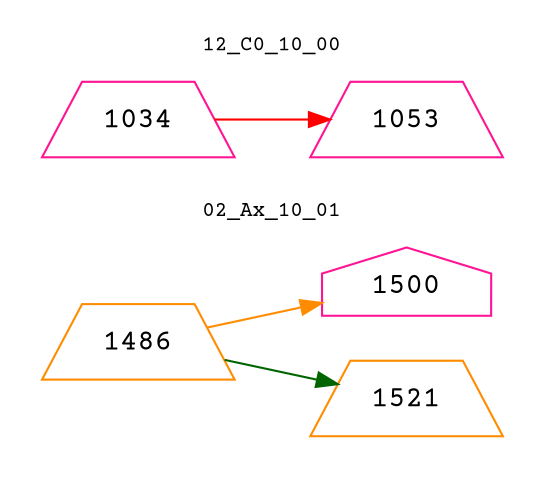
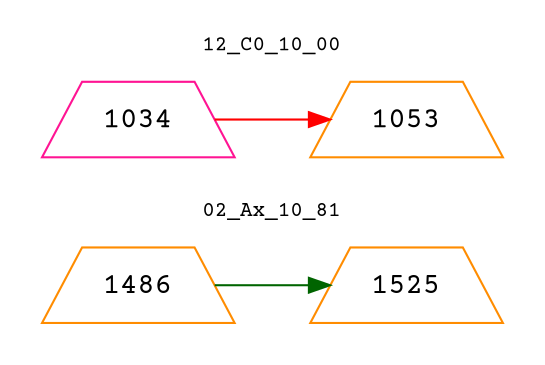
(407, 120) -> (407, 120)
(272, 211) -> (272, 211)
(407, 285) -> none
(407, 398) -> (407, 285)
